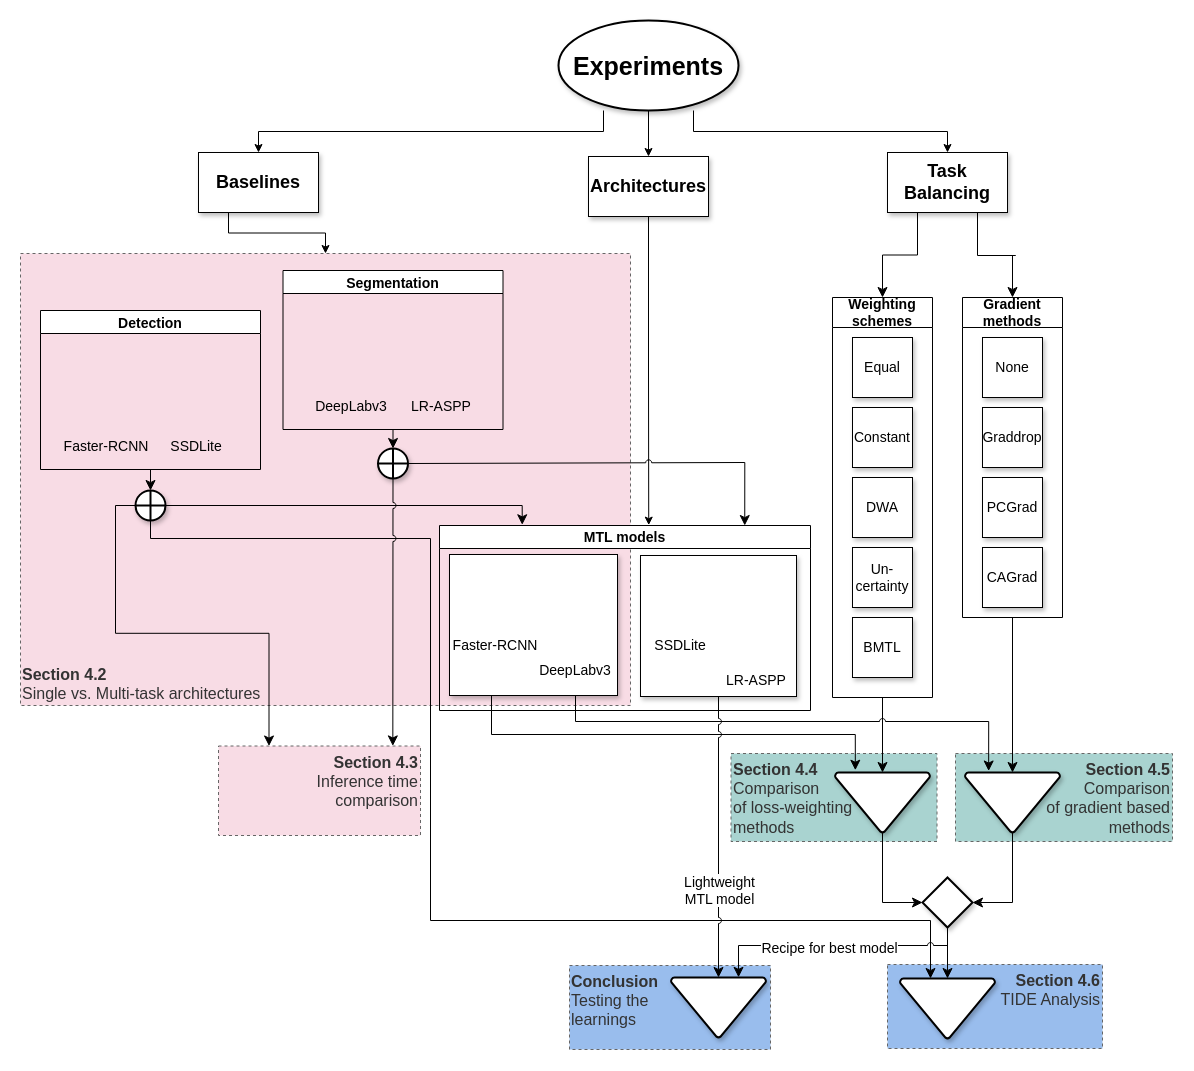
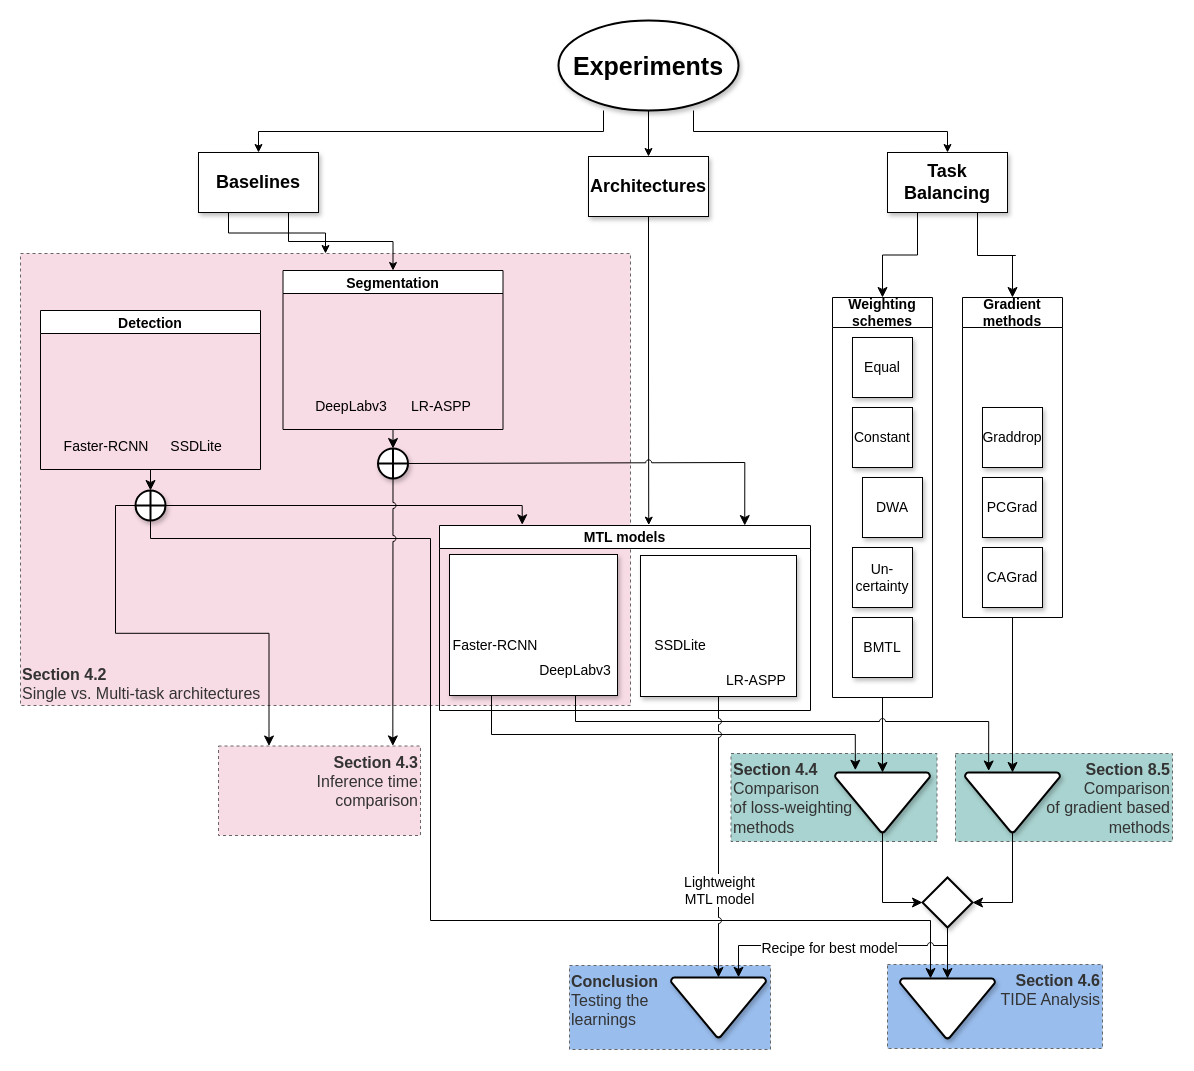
none -> (337, 242)
(1013, 368) -> none
(883, 508) -> (893, 508)
(1101, 799) -> (1101, 799)
